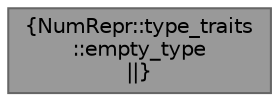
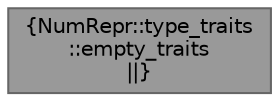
(140, 51) -> (140, 51)
